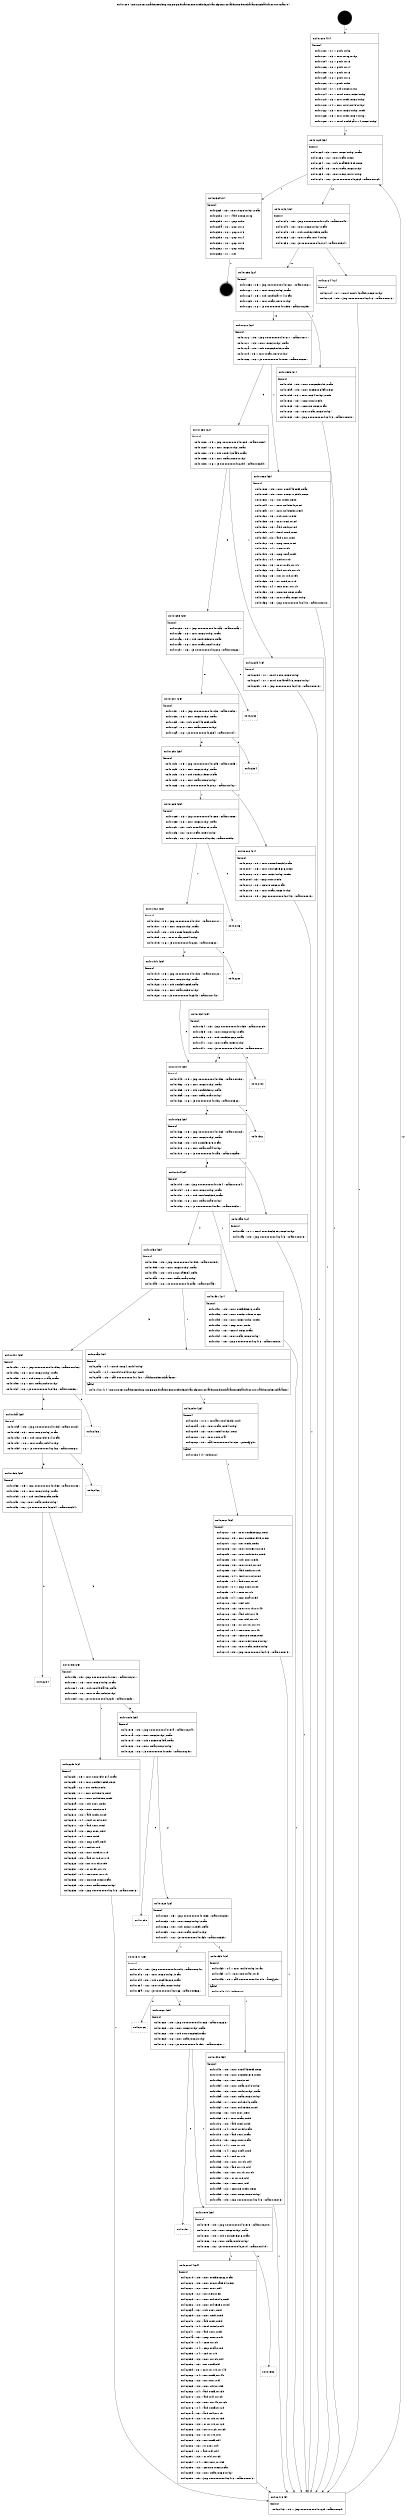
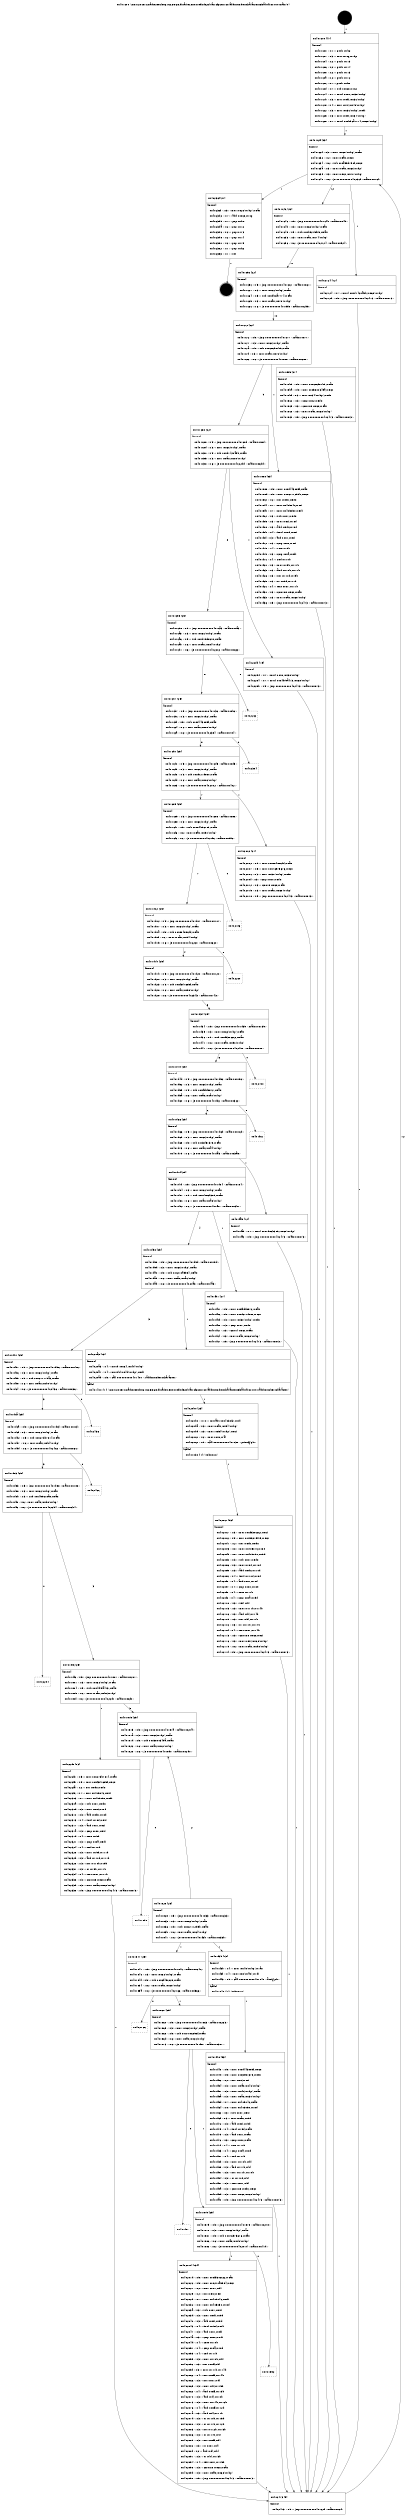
(336, 261) -> (354, 229)
(318, 337) -> none
(181, 1031) -> (205, 1004)
(206, 1162) -> none
(160, 1827) -> (183, 1828)
